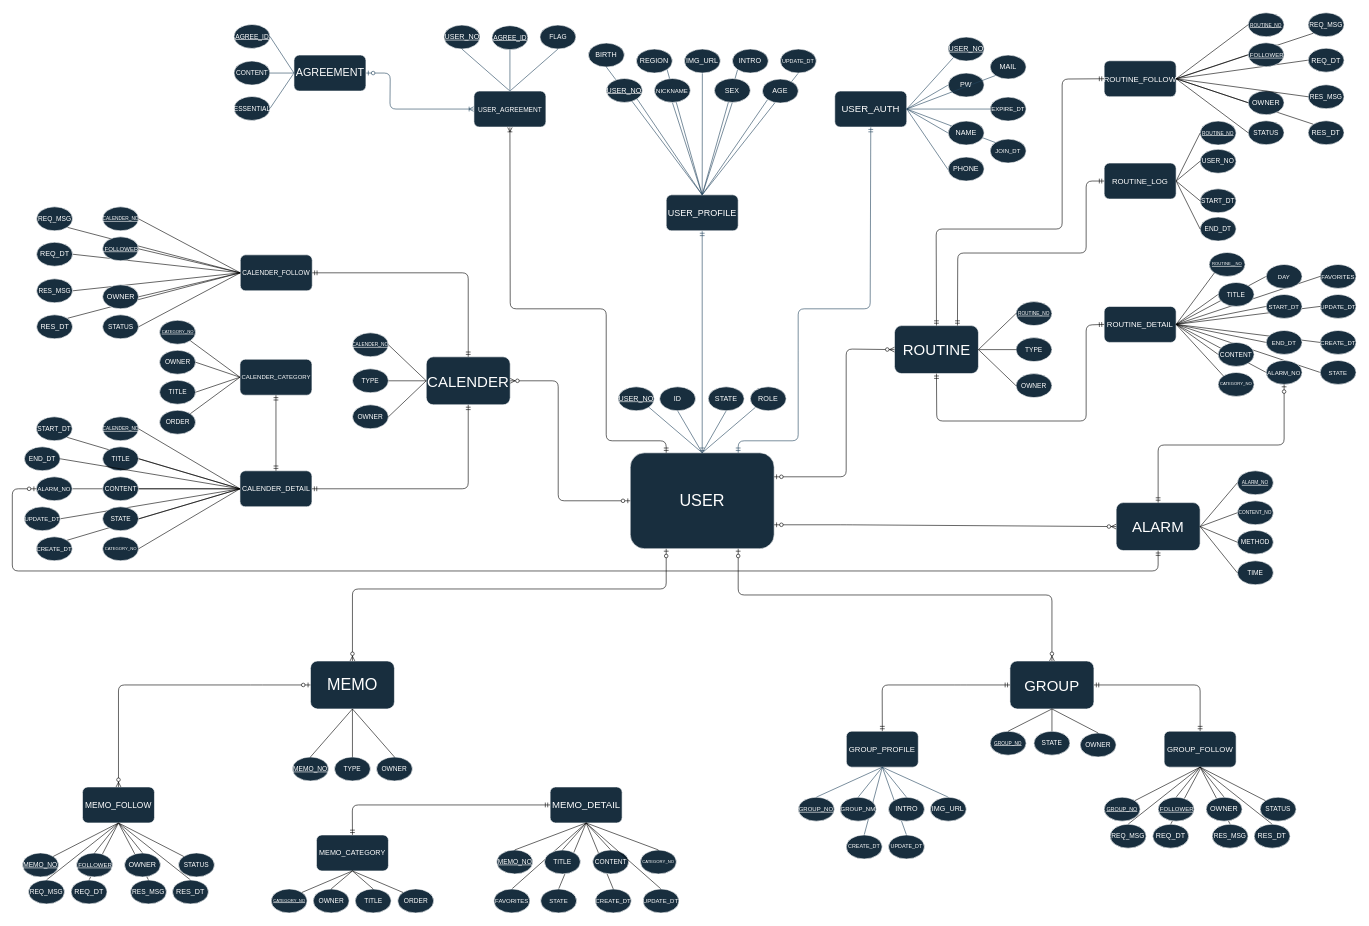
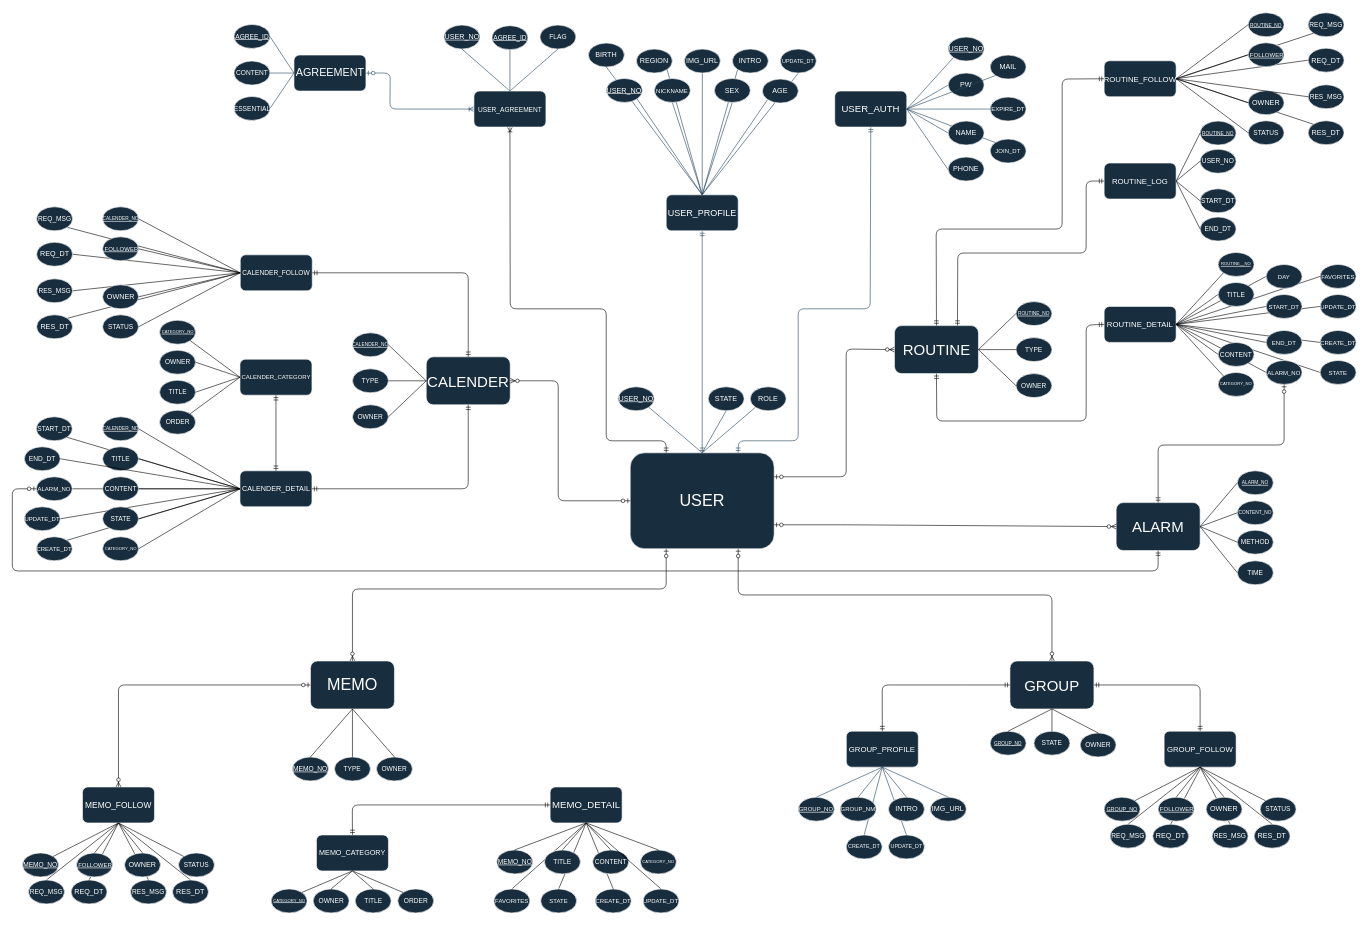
(1227, 264) -> (1236, 264)
(678, 399) -> none
(688, 429) -> none
